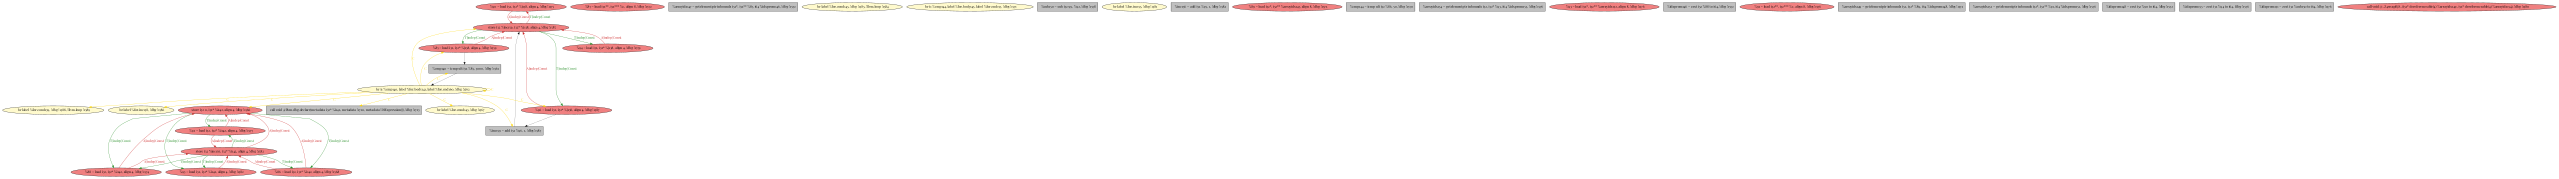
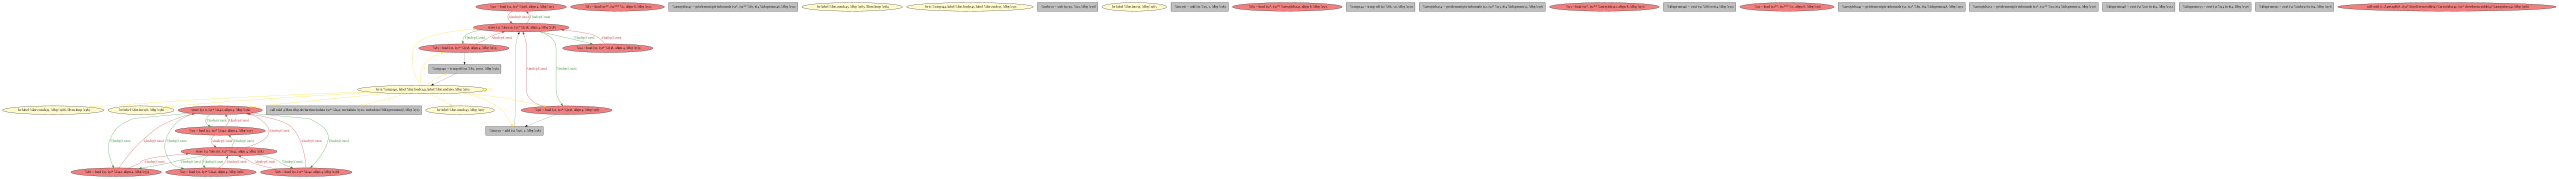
(1134, 7) -> (1134, 7)
